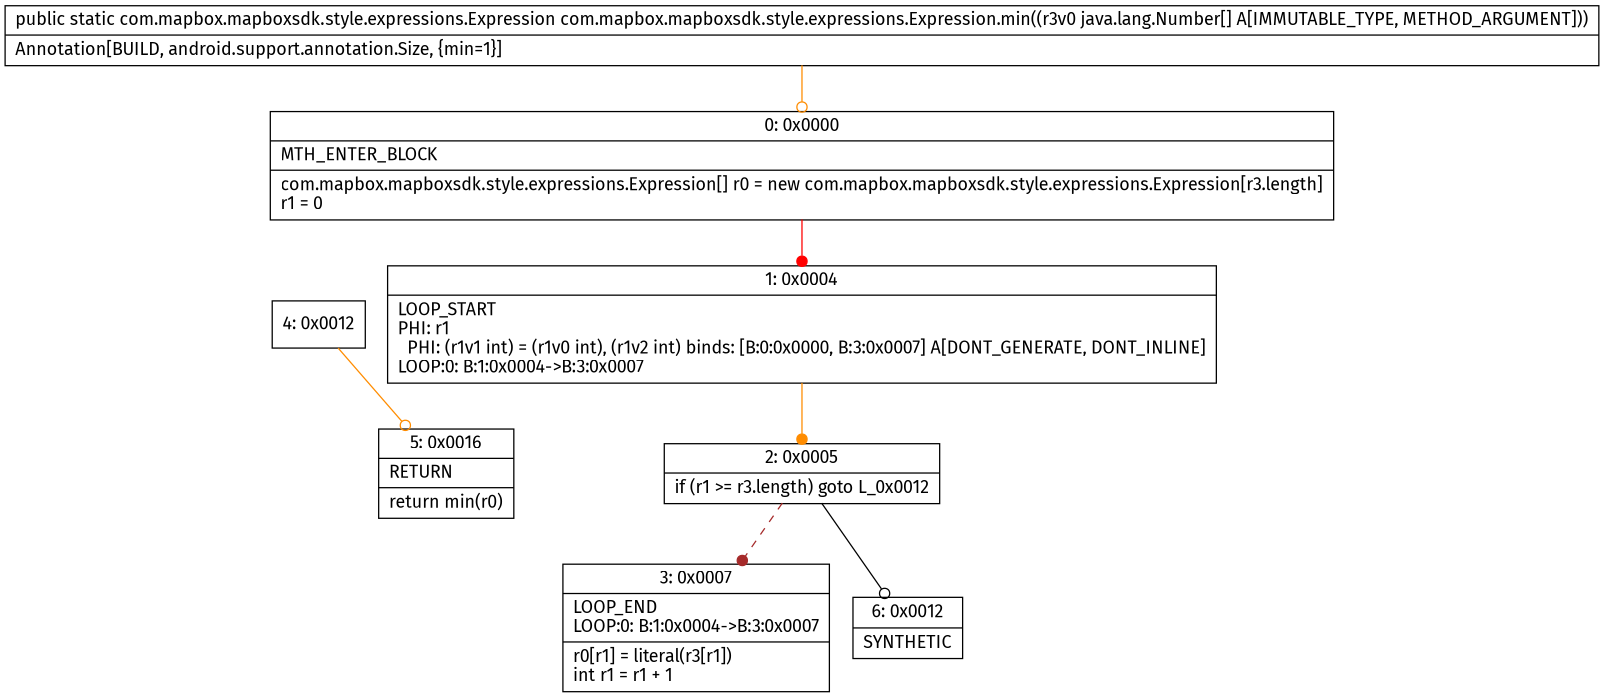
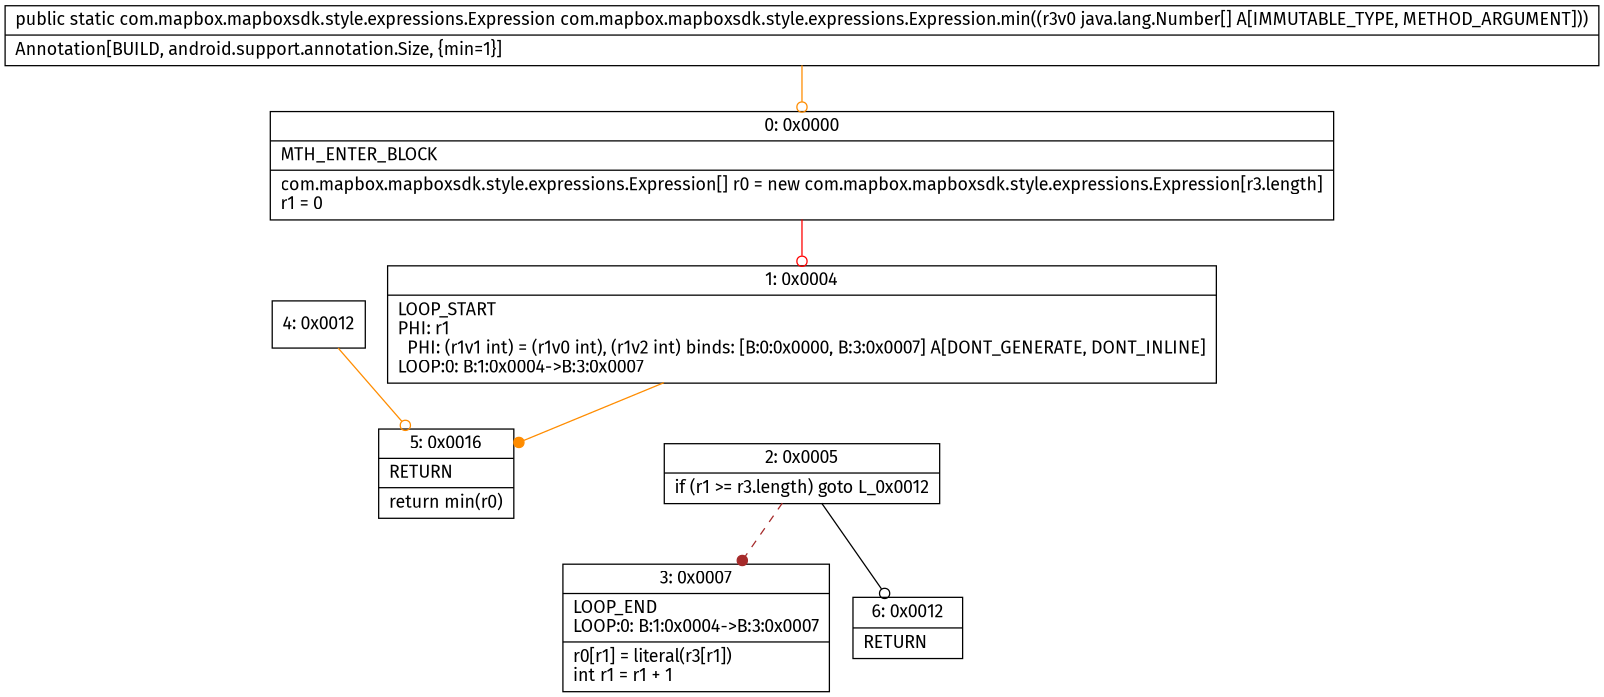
(802, 238) -> (802, 238)
(802, 408) -> (594, 412)
(908, 643) -> (896, 643)
